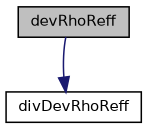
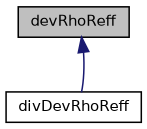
(64, 57) -> (84, 72)
